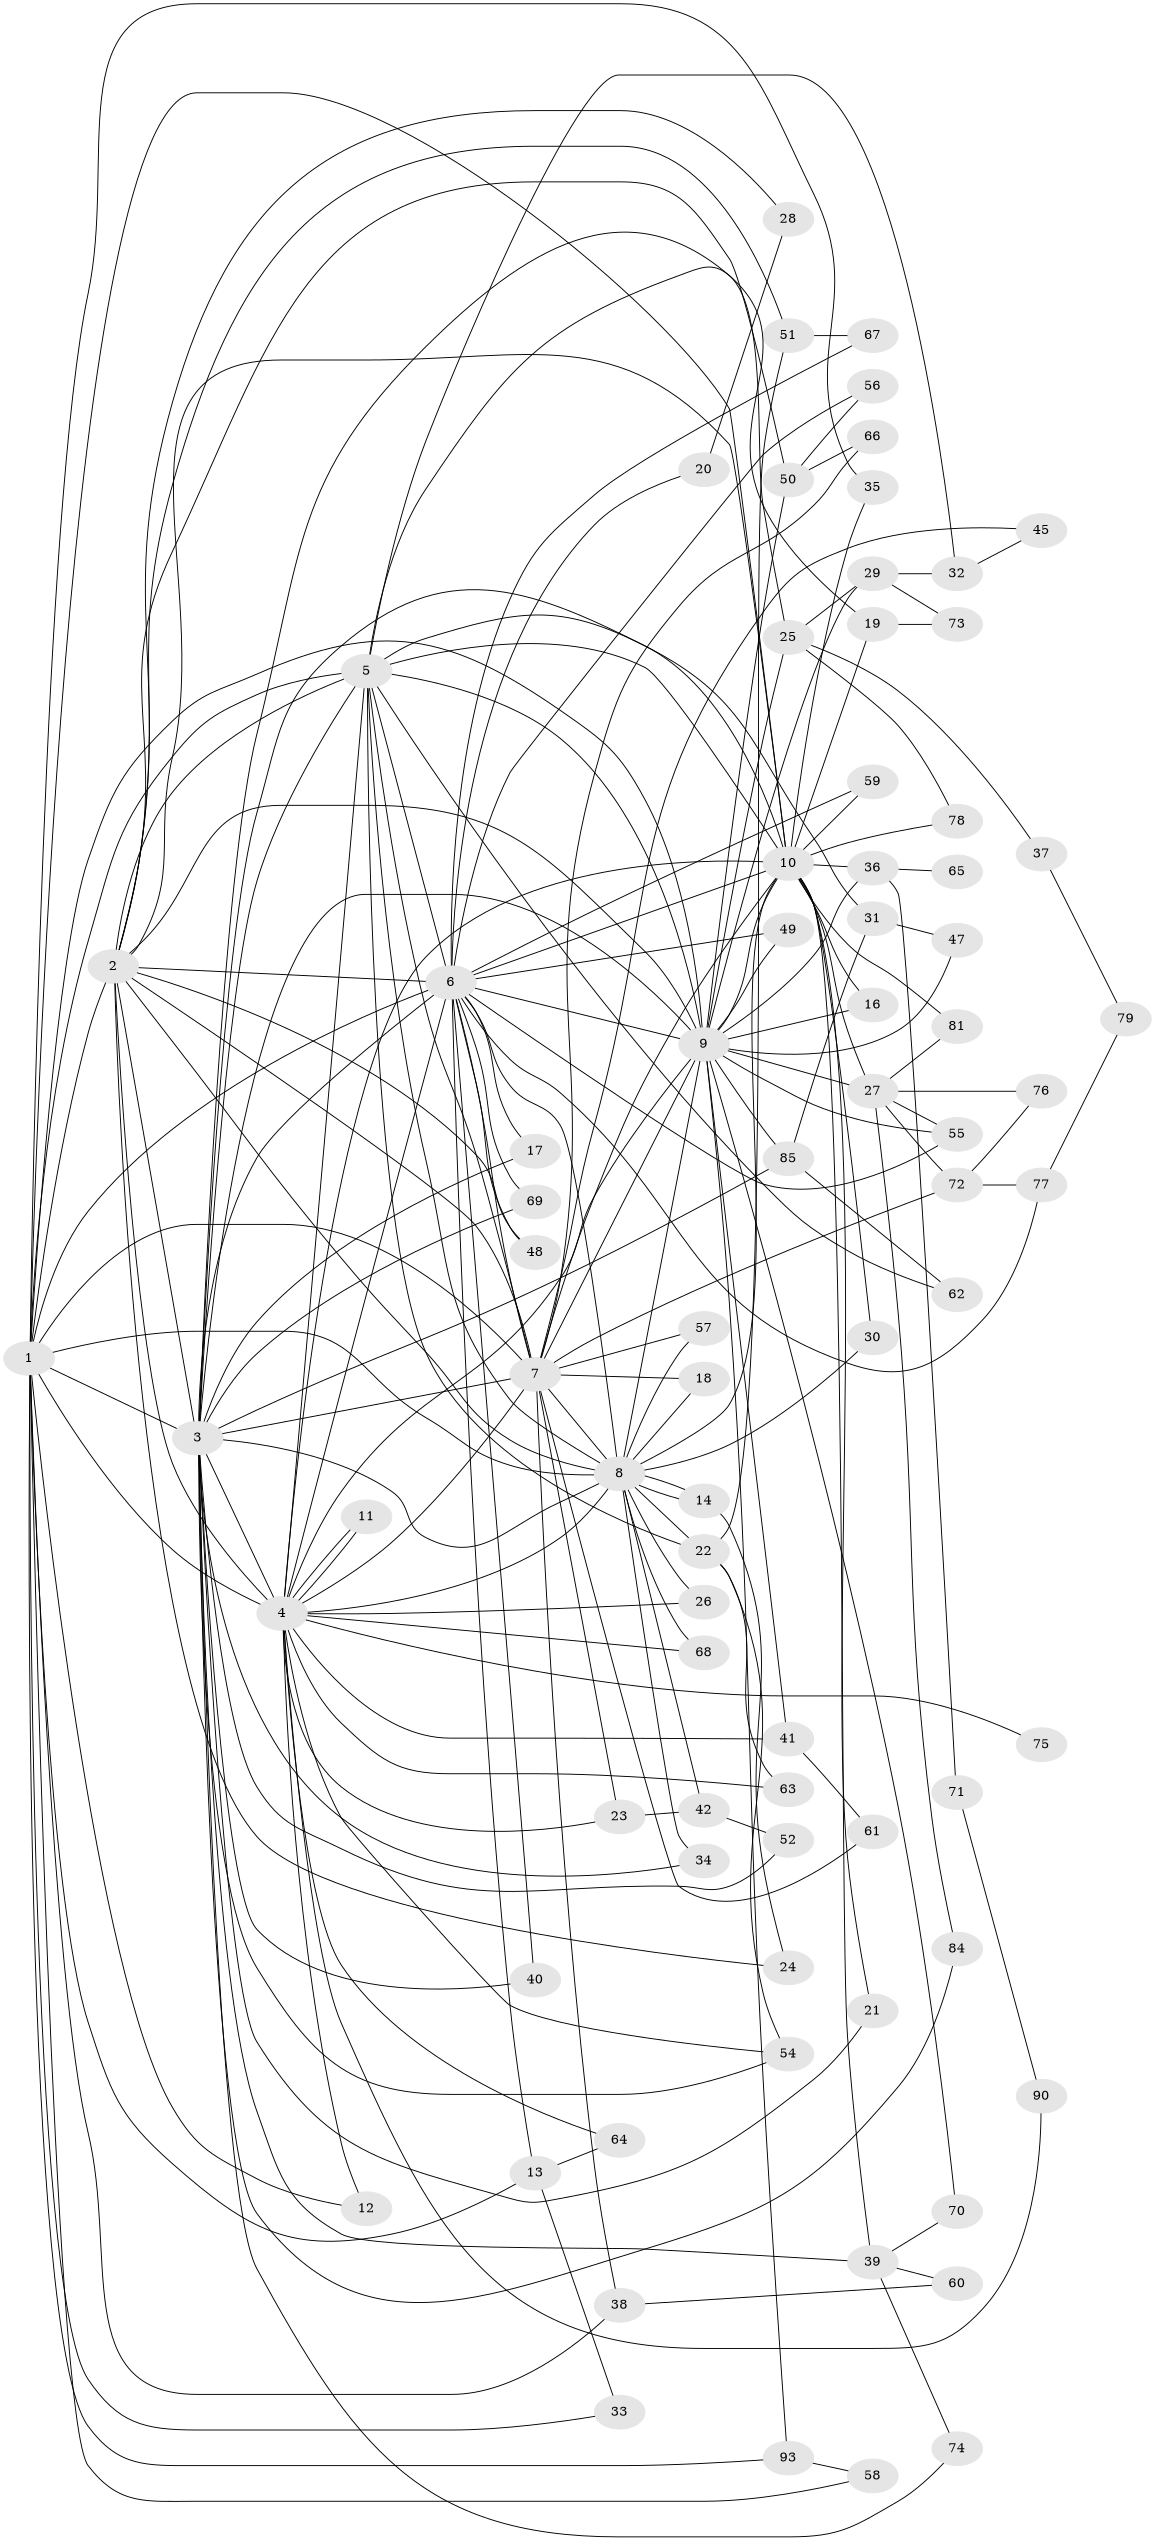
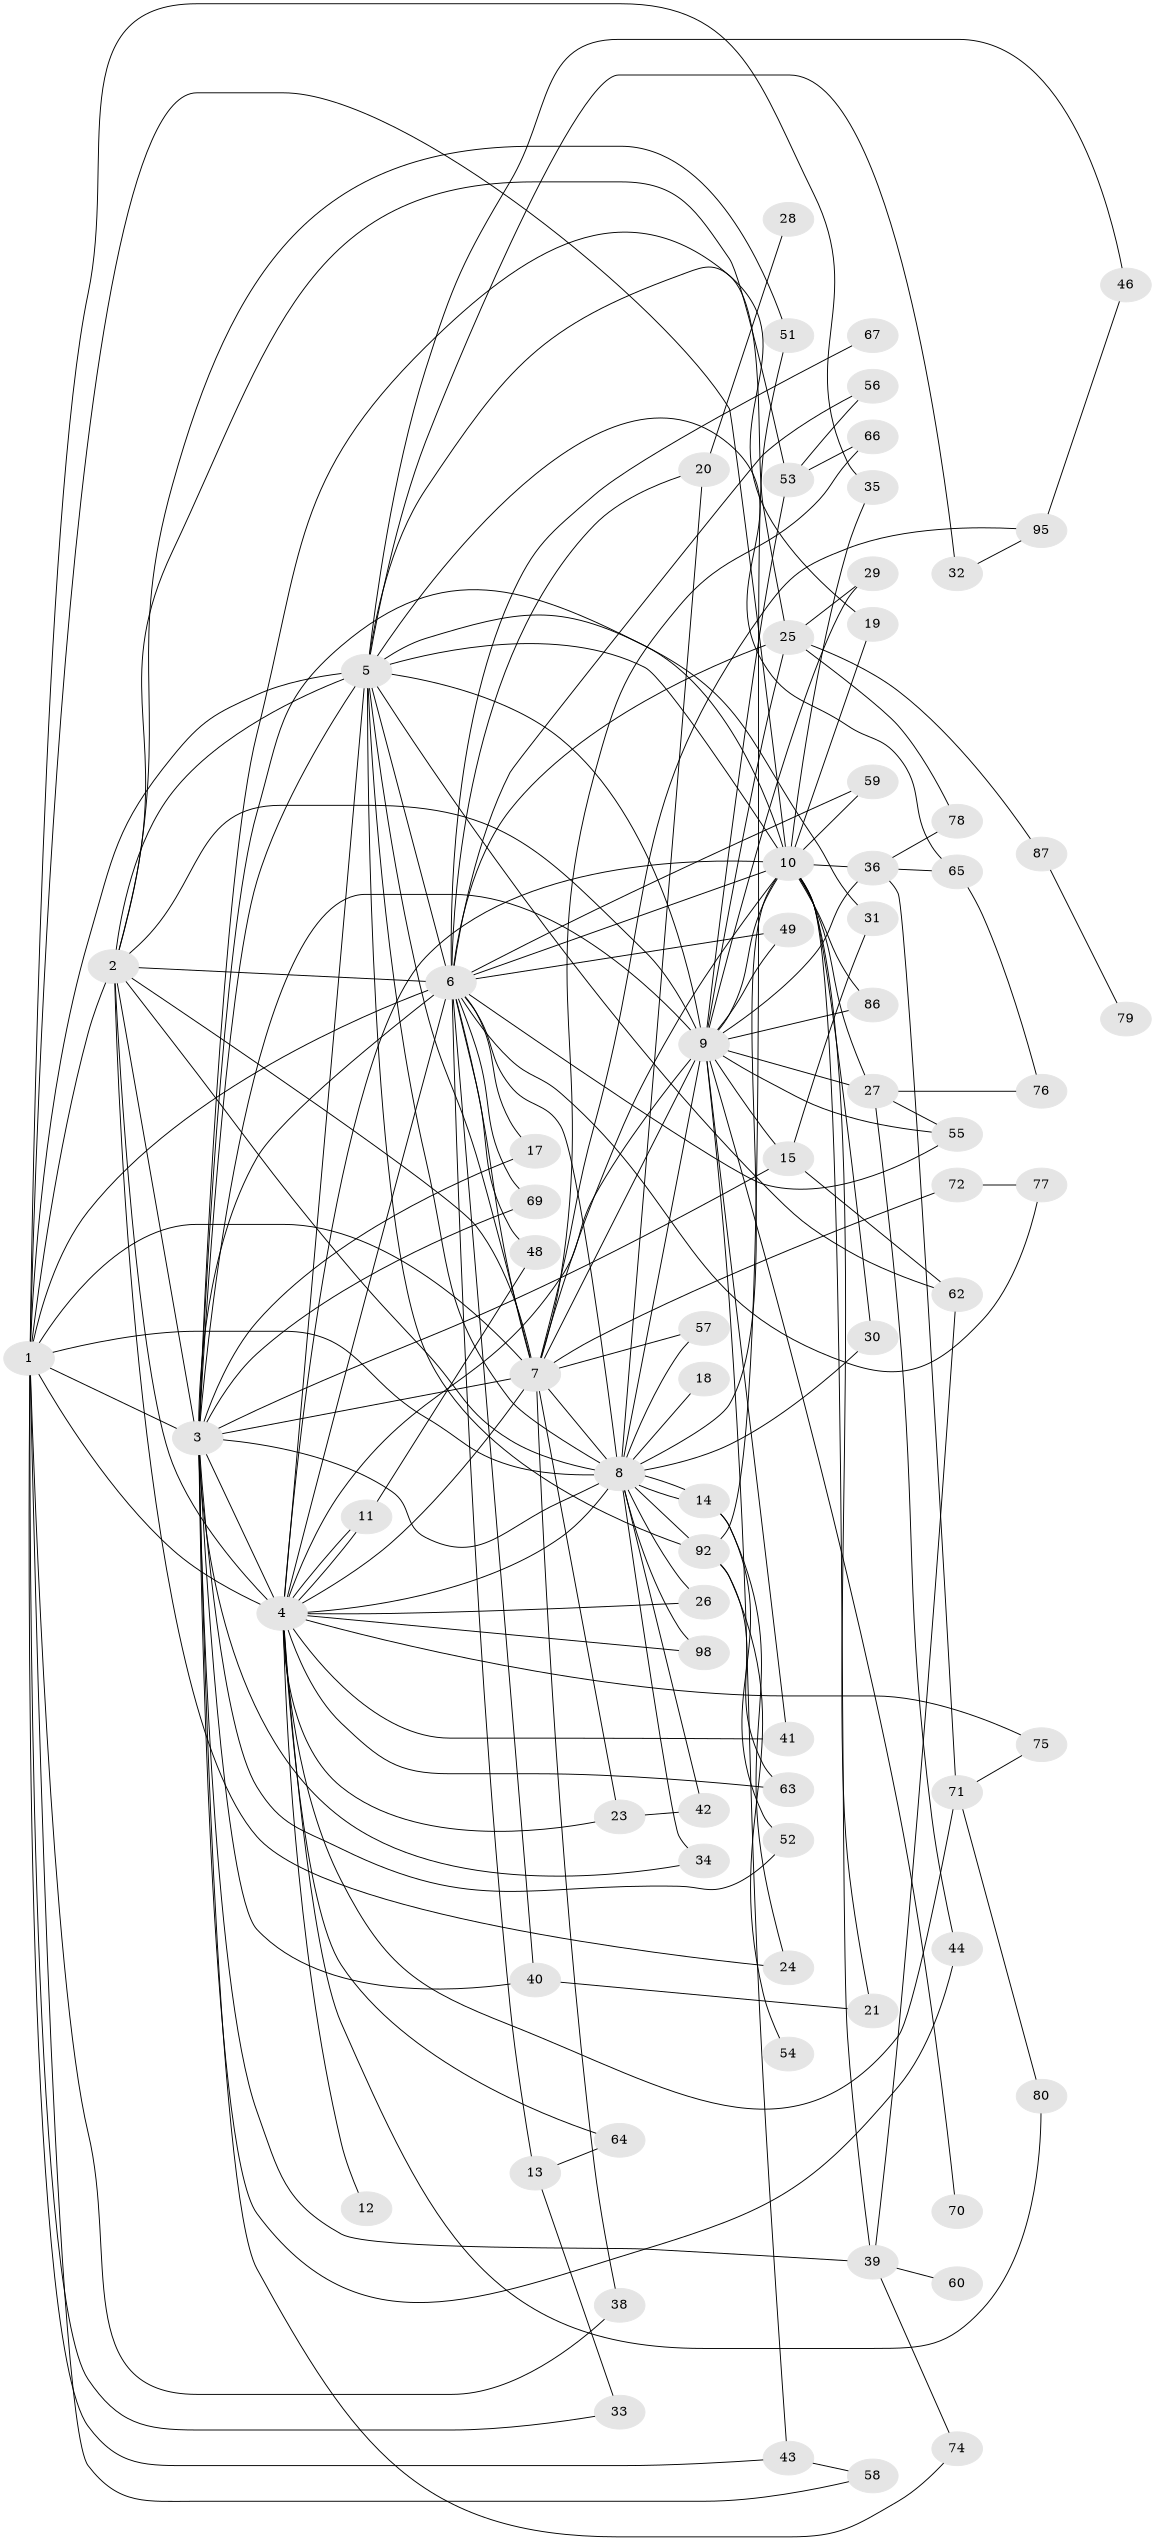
none -> (1126, 285)
(213, 295) -> none
(837, 336) -> none
(388, 360) -> none
none -> (689, 424)
(788, 480) -> (788, 480)
(1042, 531) -> (1042, 531)
(915, 574) -> none
(957, 624) -> none
(228, 686) -> none
(871, 837) -> (915, 845)
(1042, 854) -> (1042, 854)
(957, 940) -> none
(873, 1005) -> (873, 1005)
(578, 1013) -> (559, 760)
none -> (658, 1020)
(957, 1027) -> none
(360, 1067) -> (458, 1373)
(1084, 1102) -> none
(911, 1136) -> none
(1001, 1139) -> (1007, 979)
(788, 1159) -> (788, 1159)
(620, 1377) -> none
(704, 1552) -> (704, 1552)
(704, 1653) -> (704, 1653)
none -> (999, 1769)
(746, 1825) -> (742, 1727)
(873, 1832) -> none
(97, 1846) -> none
(444, 1936) -> (590, 2058)
(957, 1949) -> (957, 1949)
(76, 1971) -> none
(269, 1988) -> none
(294, 2092) -> (704, 1995)
(1042, 2096) -> (1042, 2096)
(915, 2237) -> (920, 1779)
(789, 2295) -> none
(788, 2458) -> (788, 2458)
